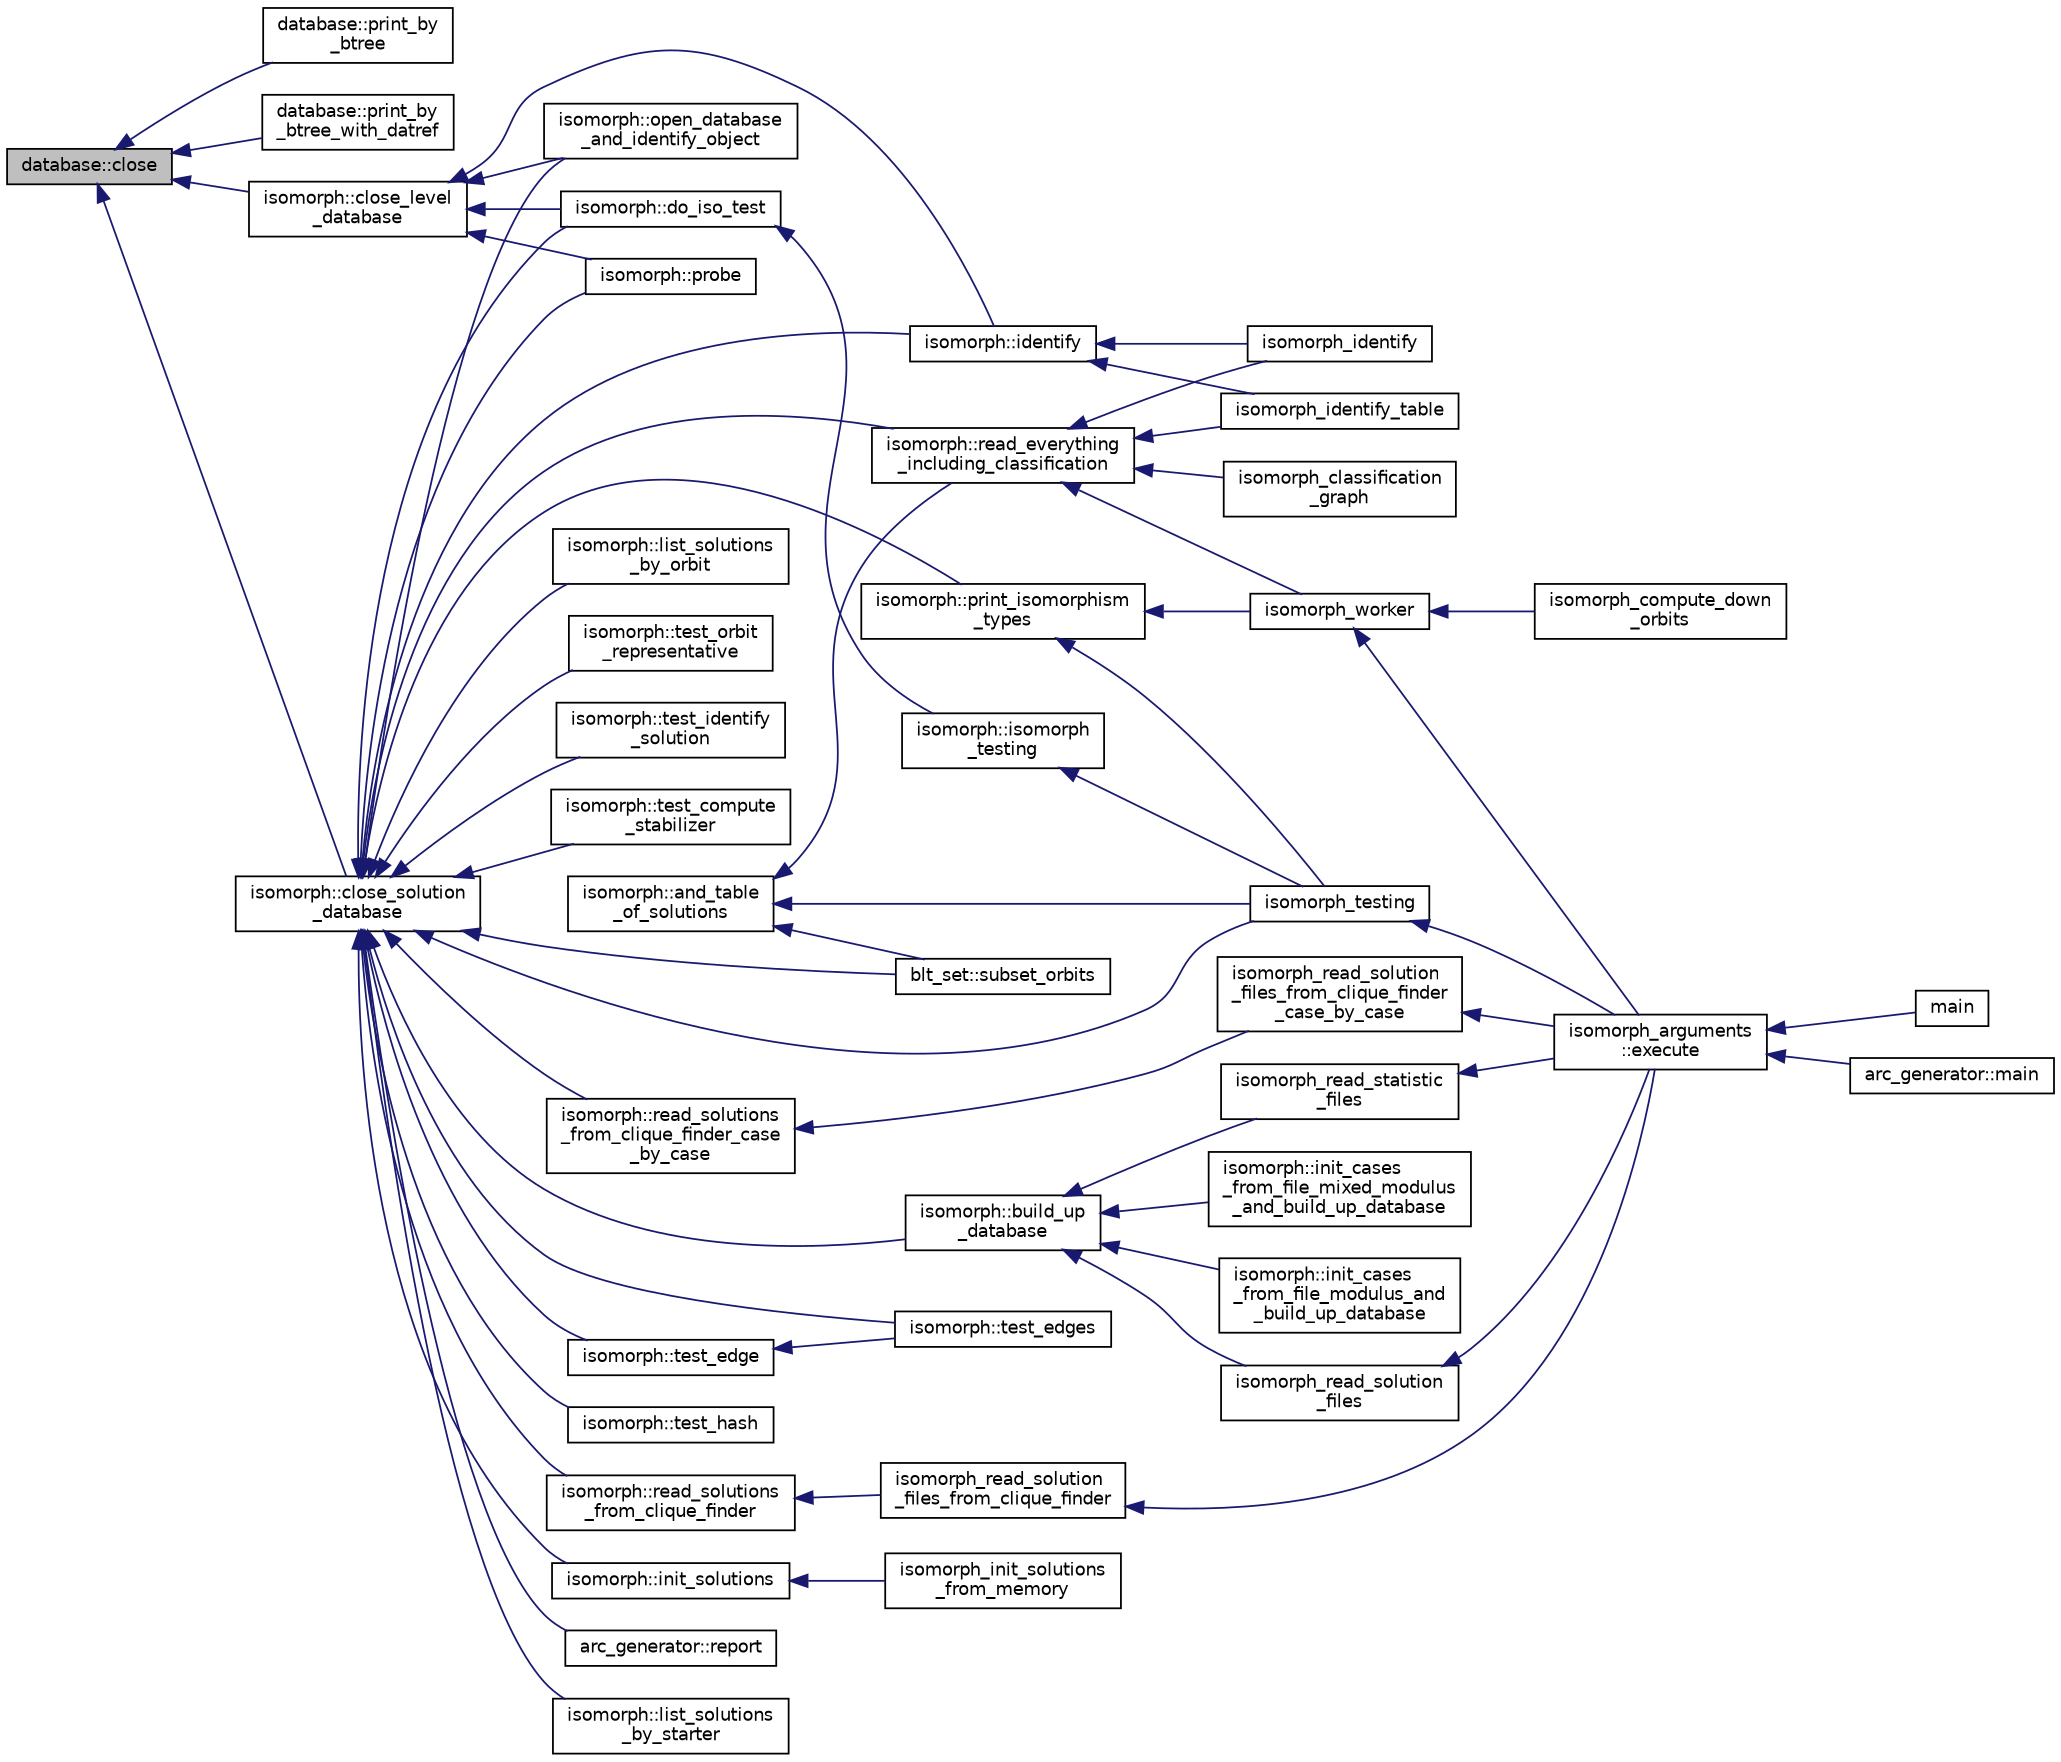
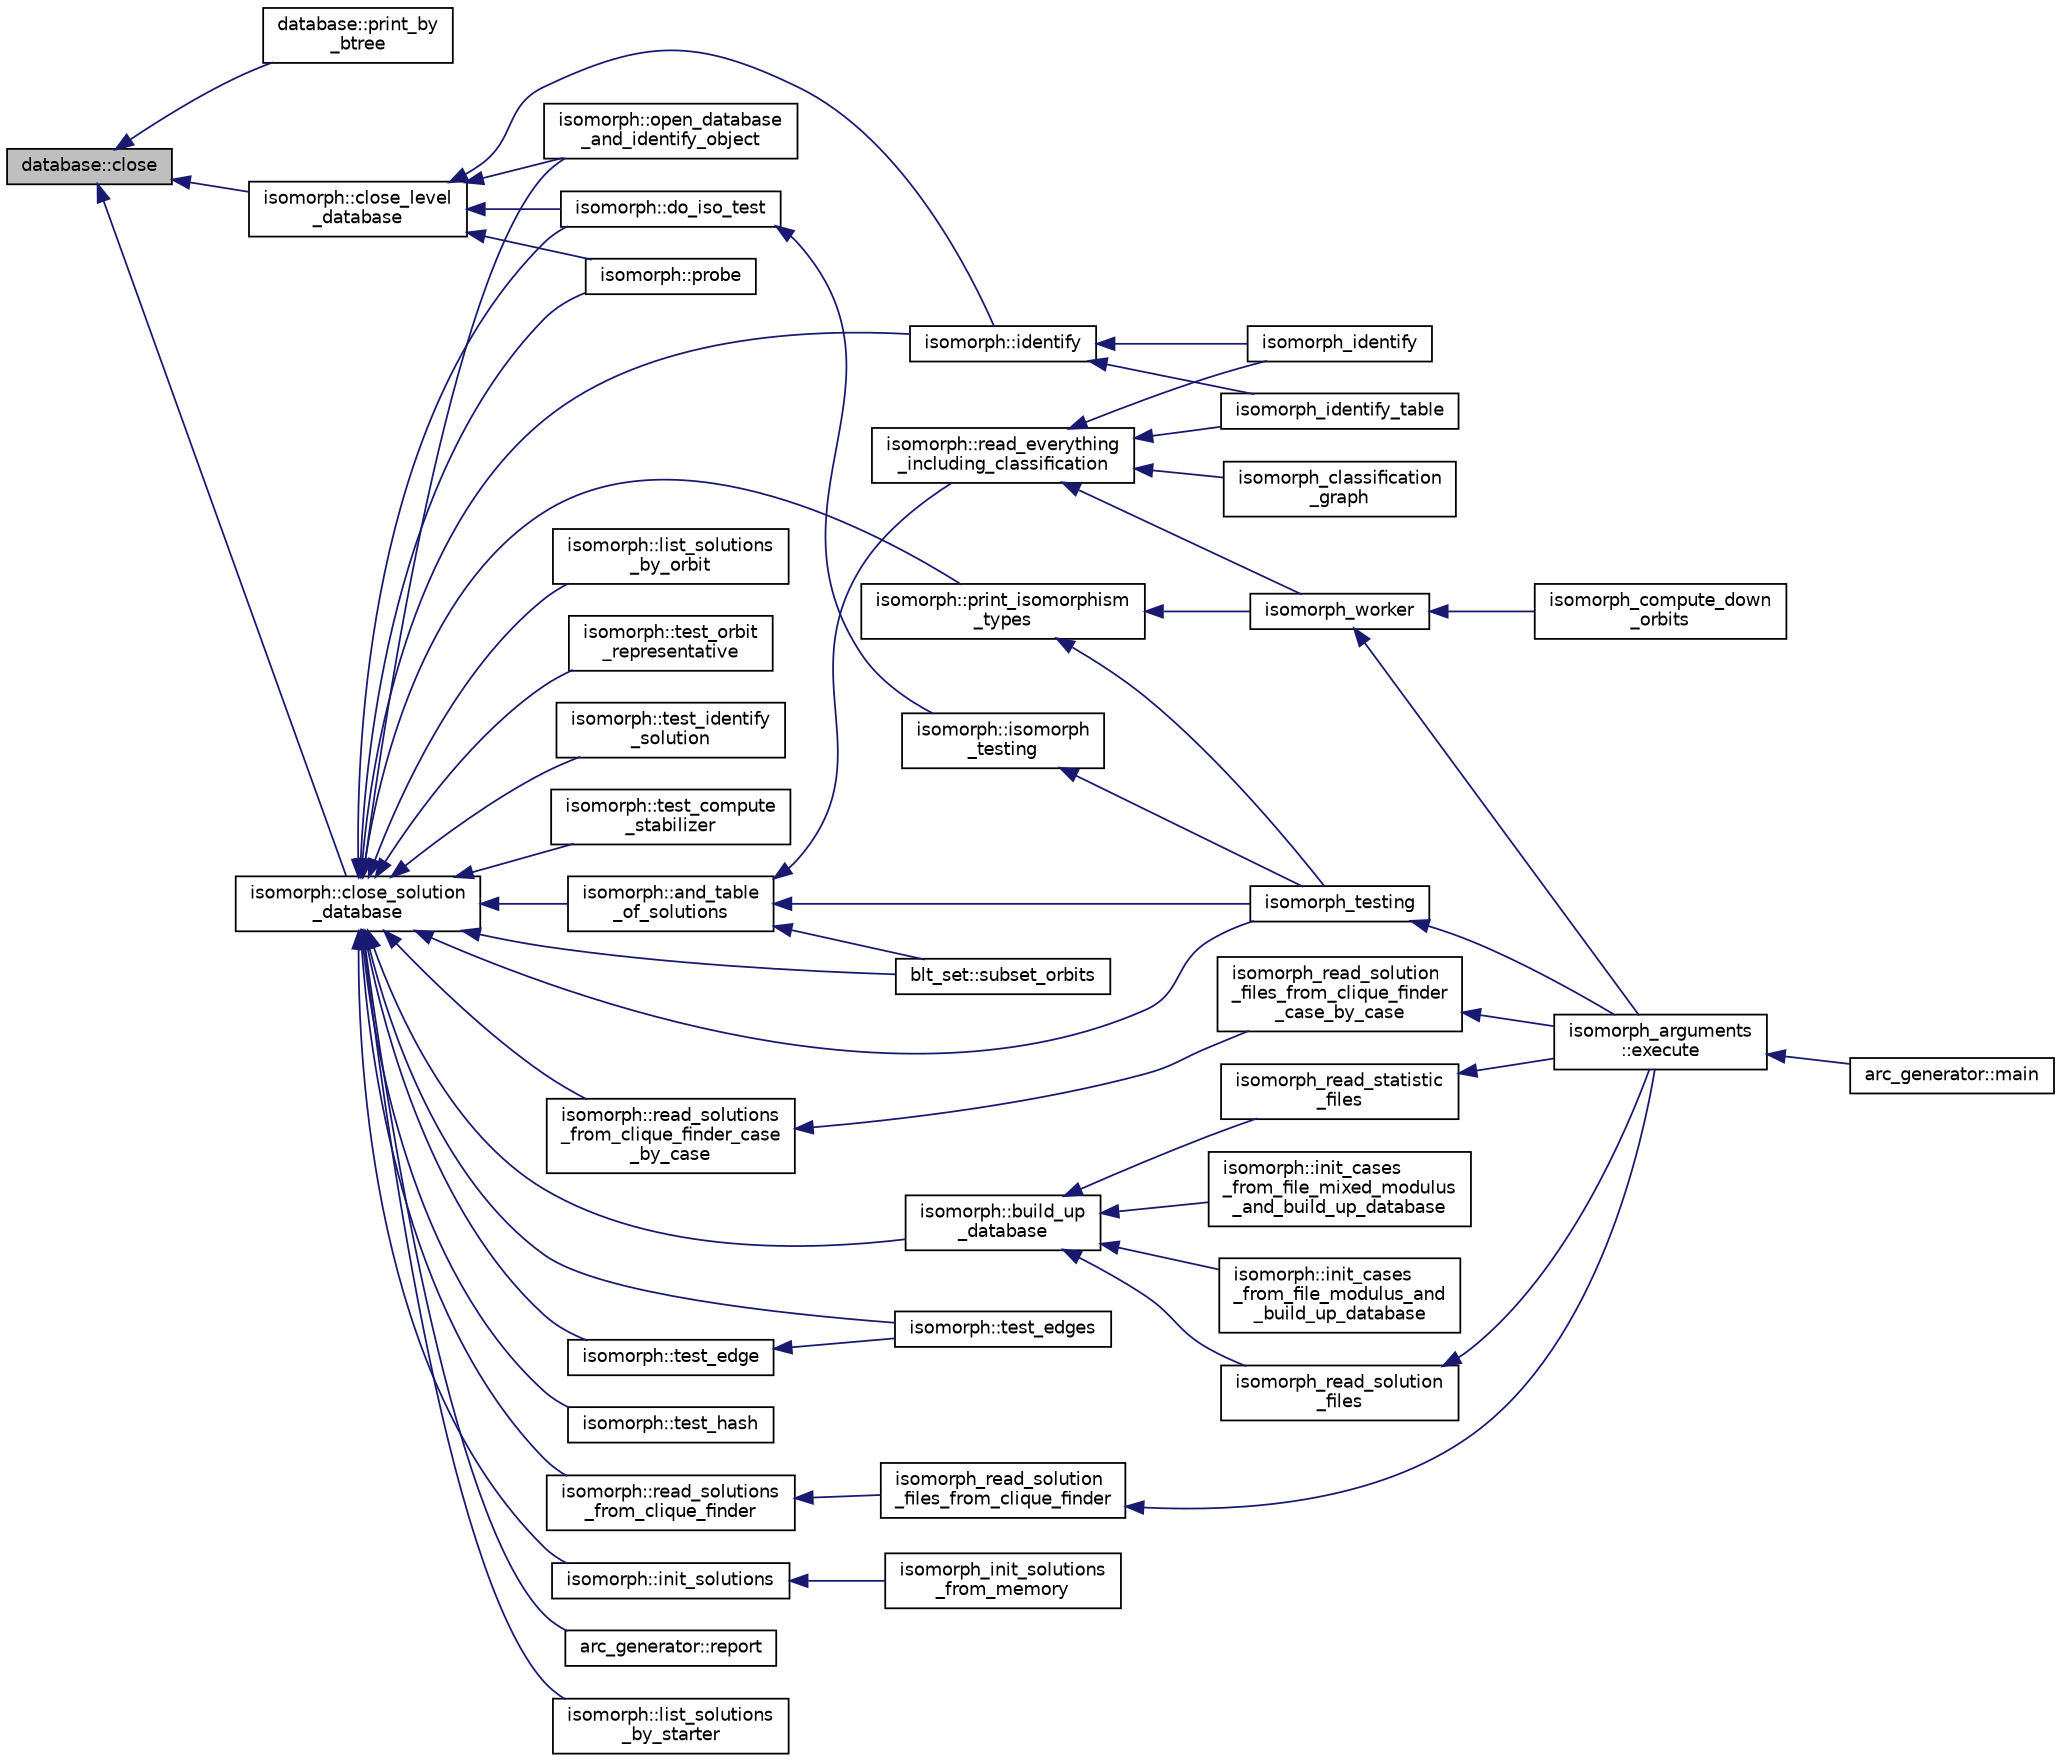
(358, 122) -> none
(514, 497) -> (533, 904)
(1952, 1008) -> none
